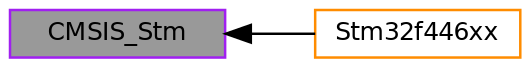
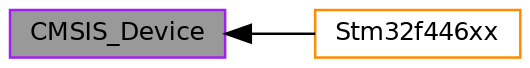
(118, 34) -> (118, 34)
